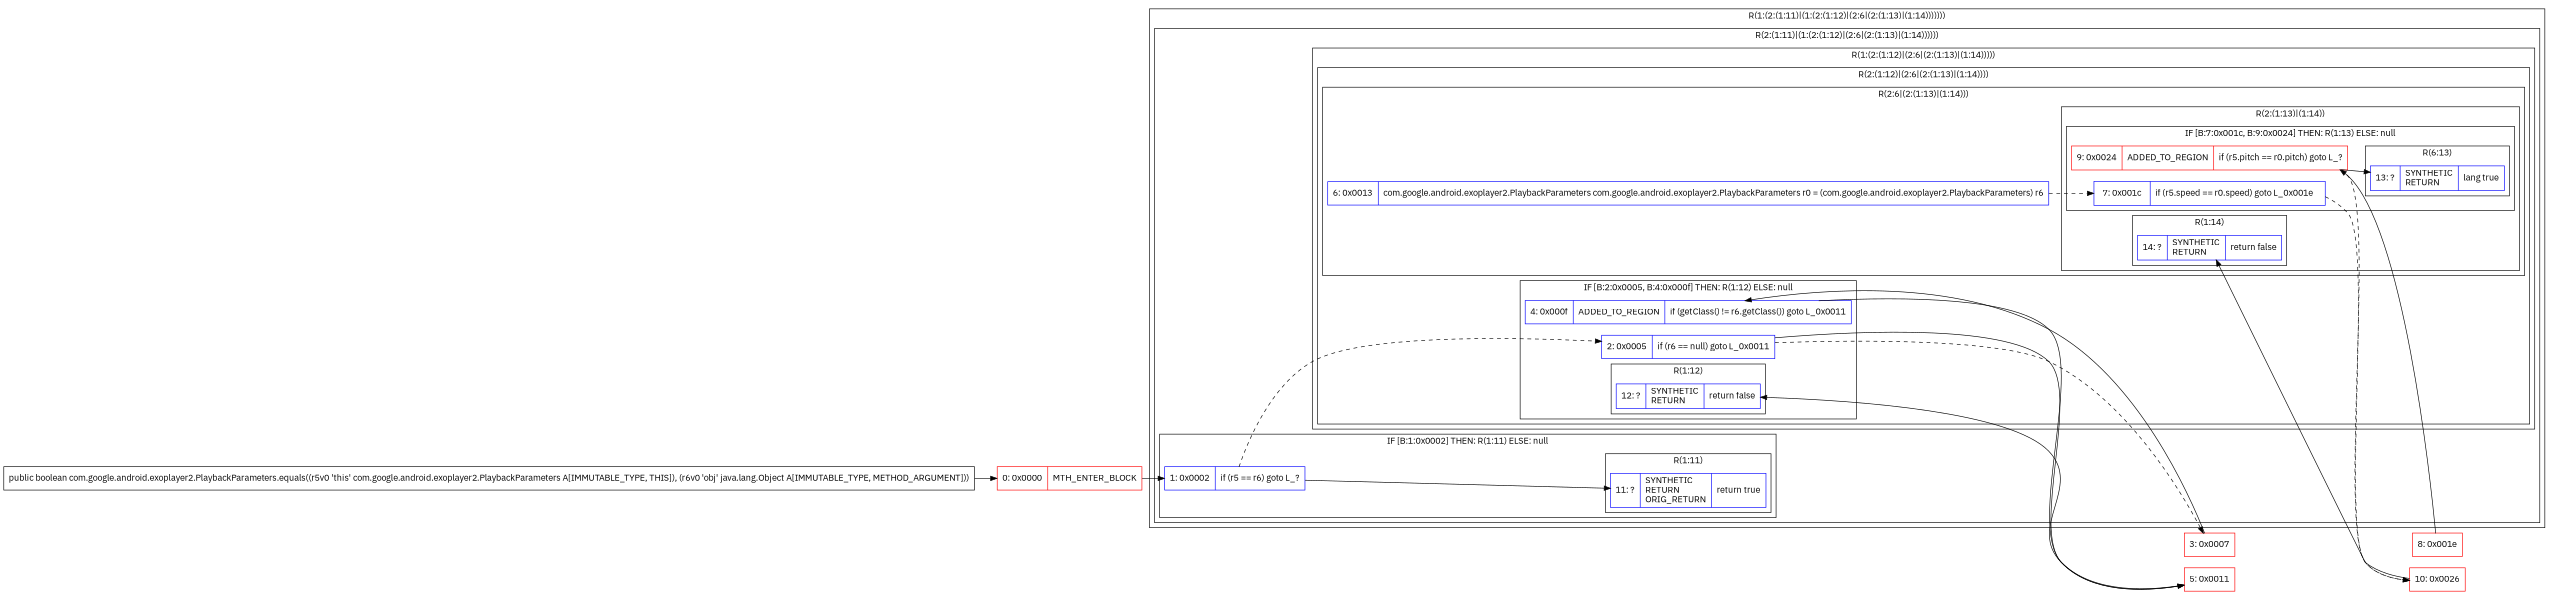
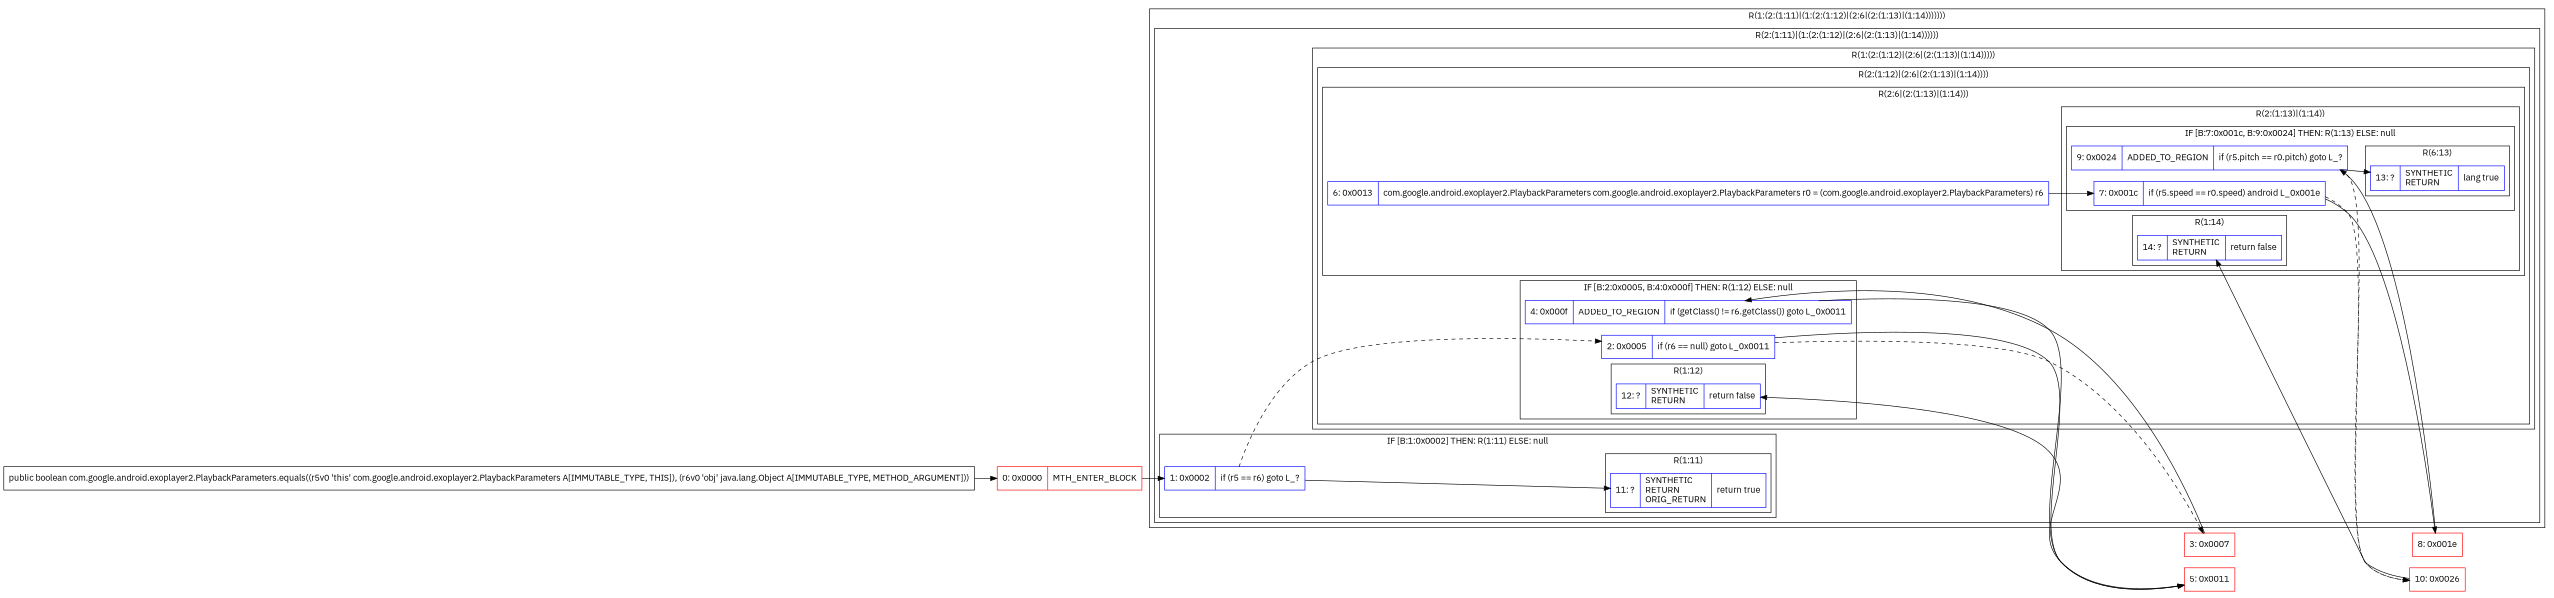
(2210, 158) -> (2210, 158)
(2071, 193) -> (2071, 193)
(2234, 193) -> (2234, 193)
none -> (2404, 352)
